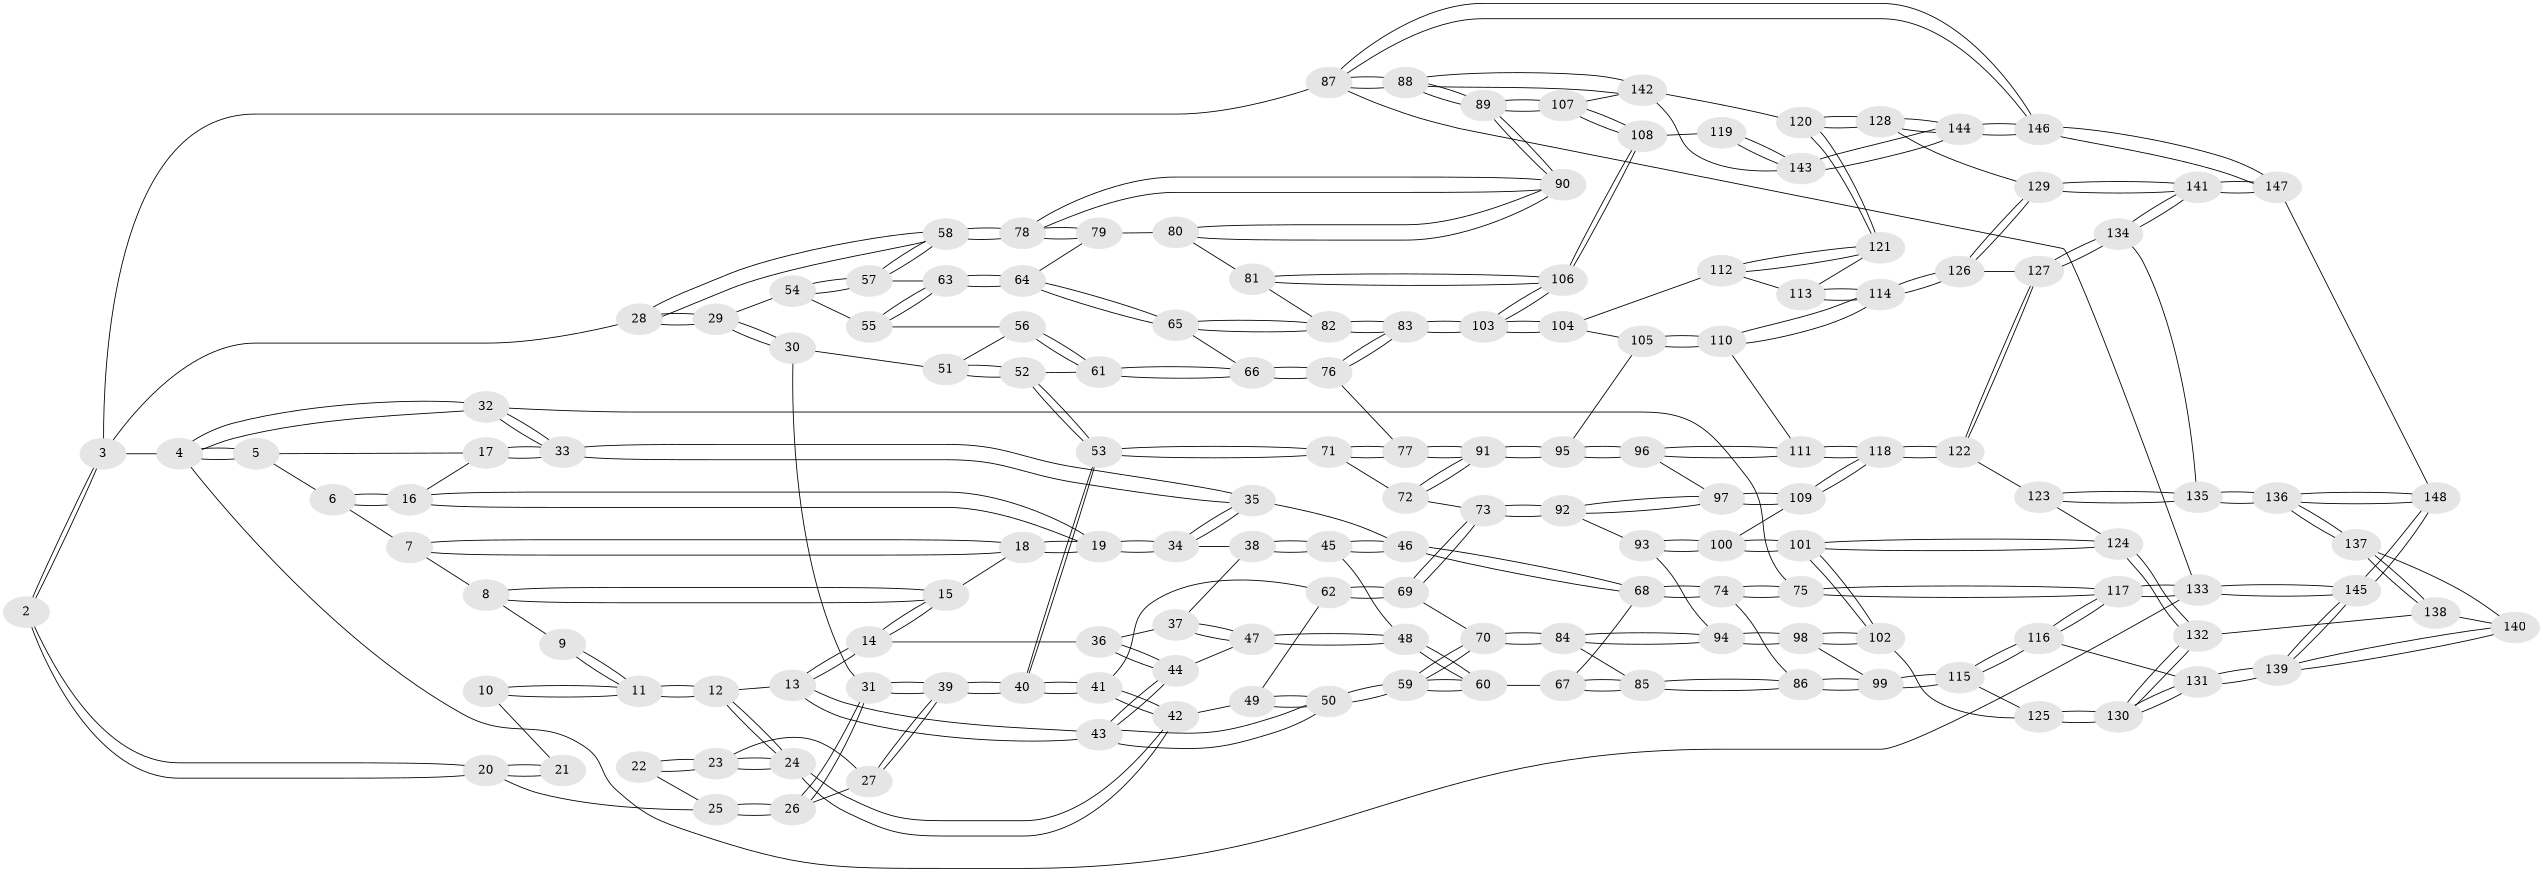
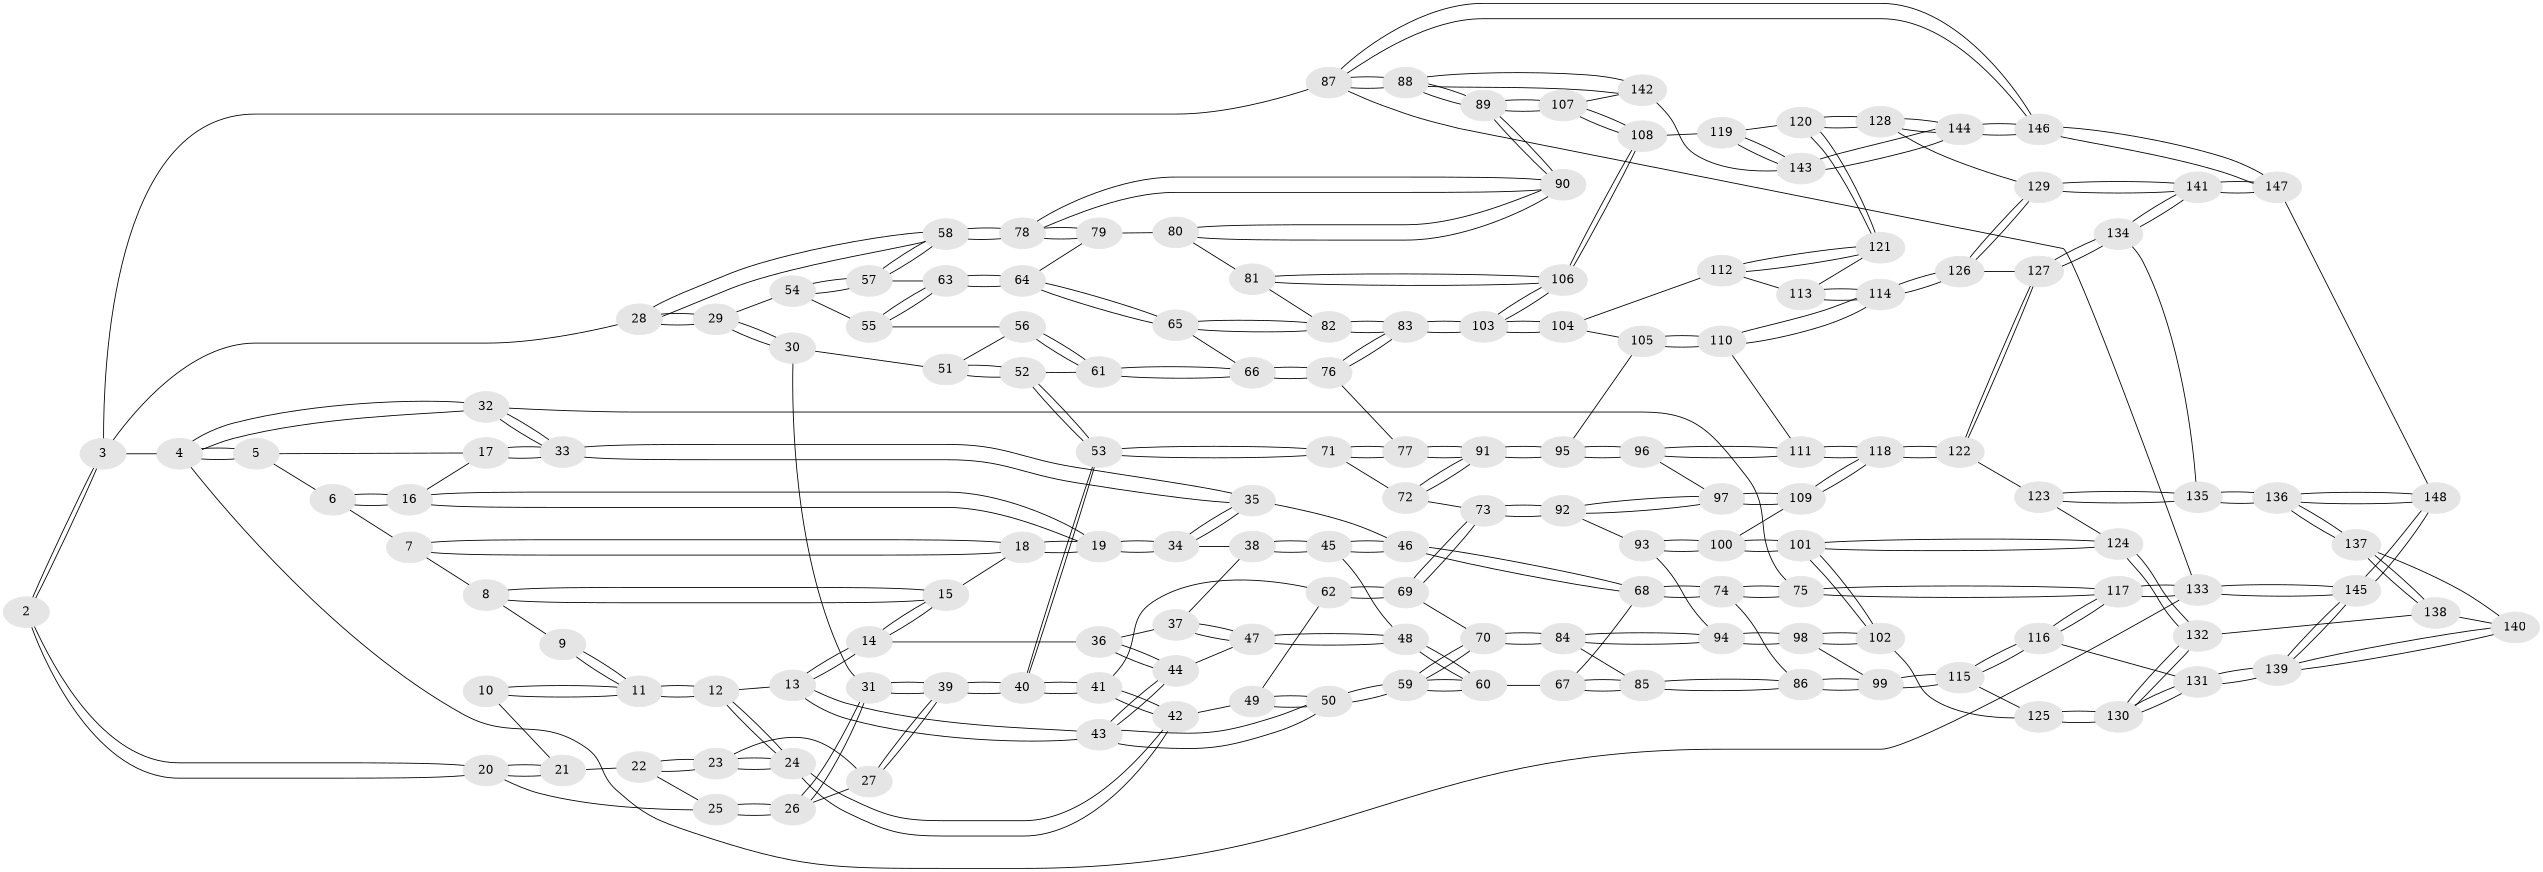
(1722, 105) -> (1761, 128)
none -> (596, 769)
